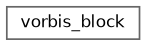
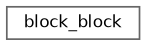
(73, 23) -> (73, 23)
